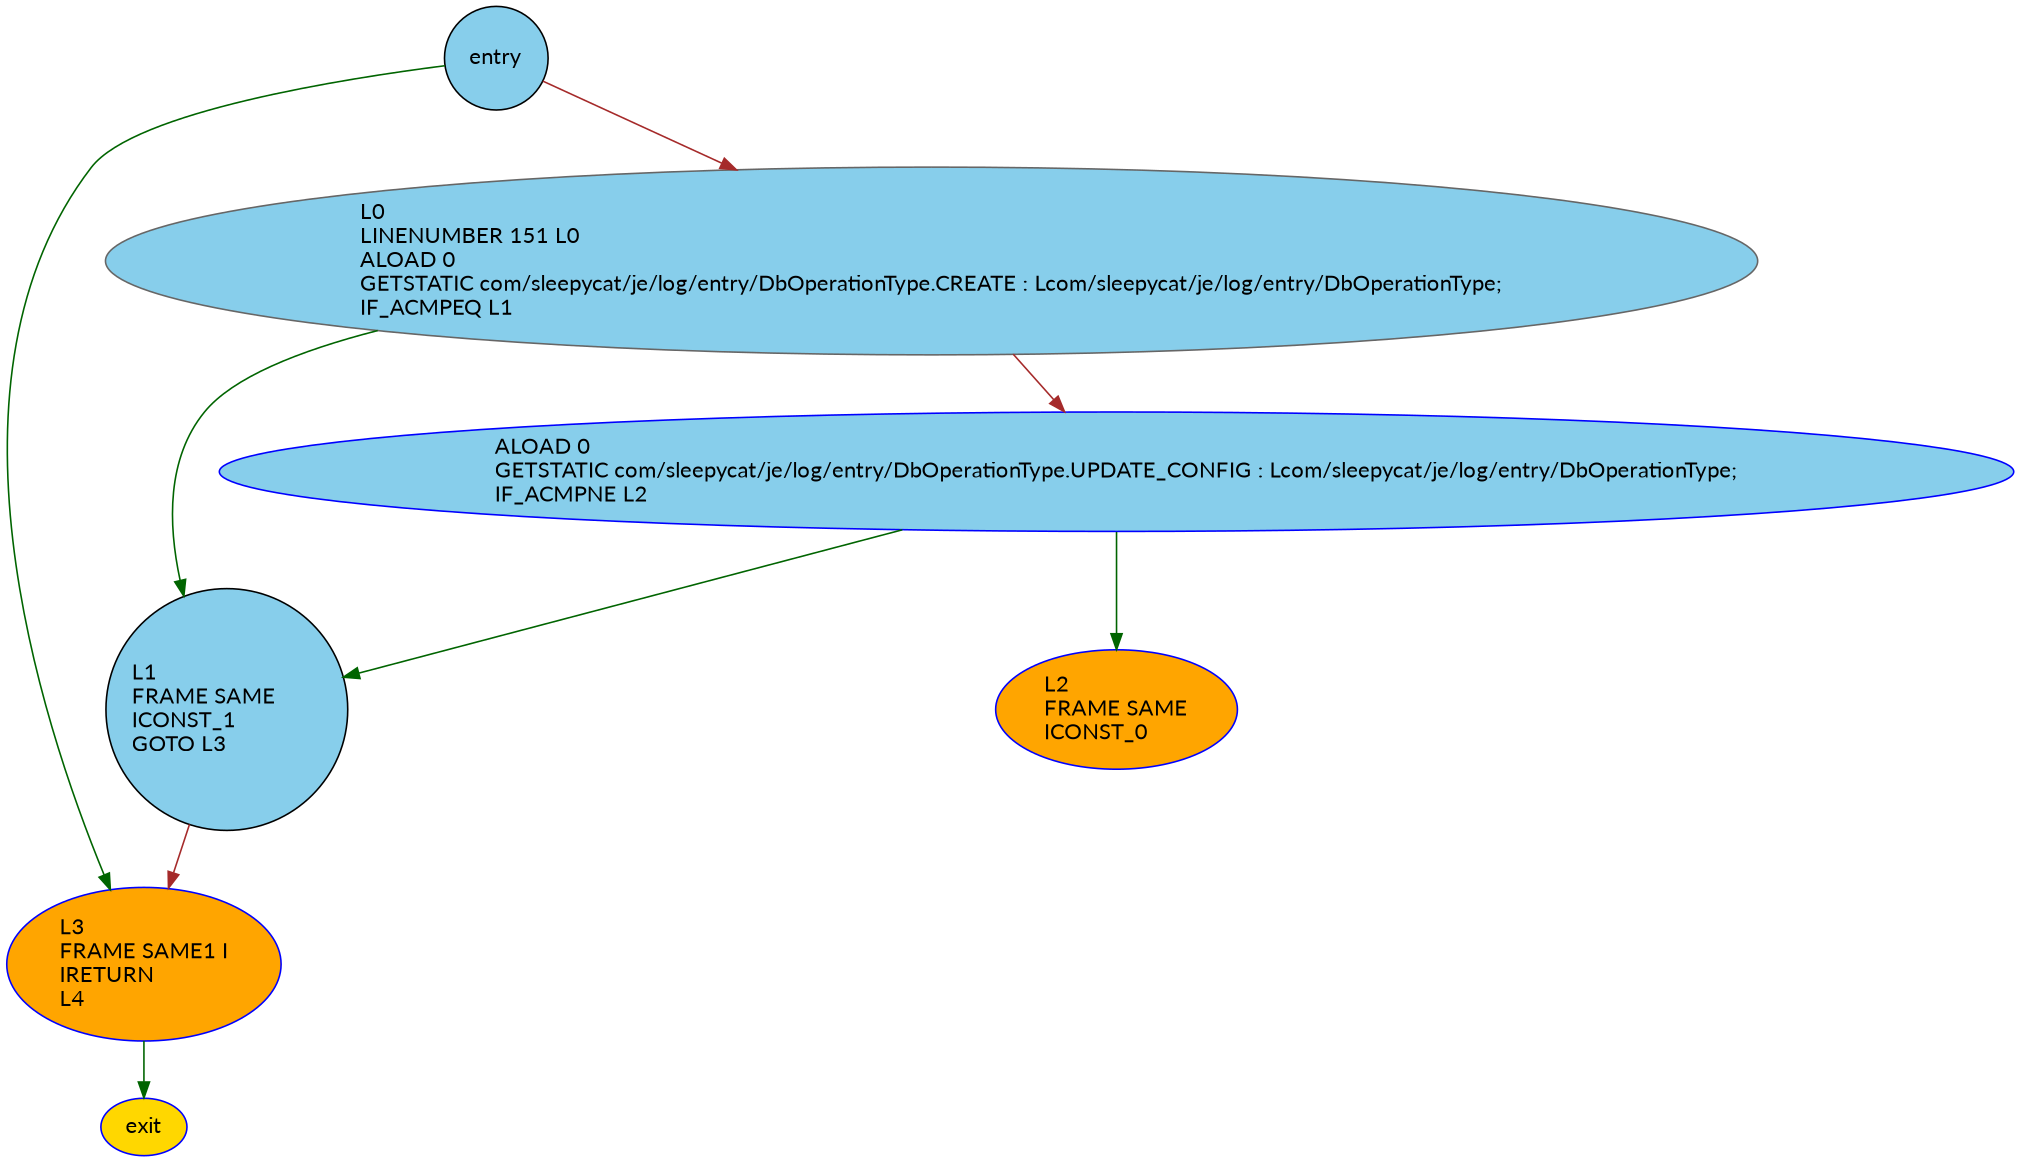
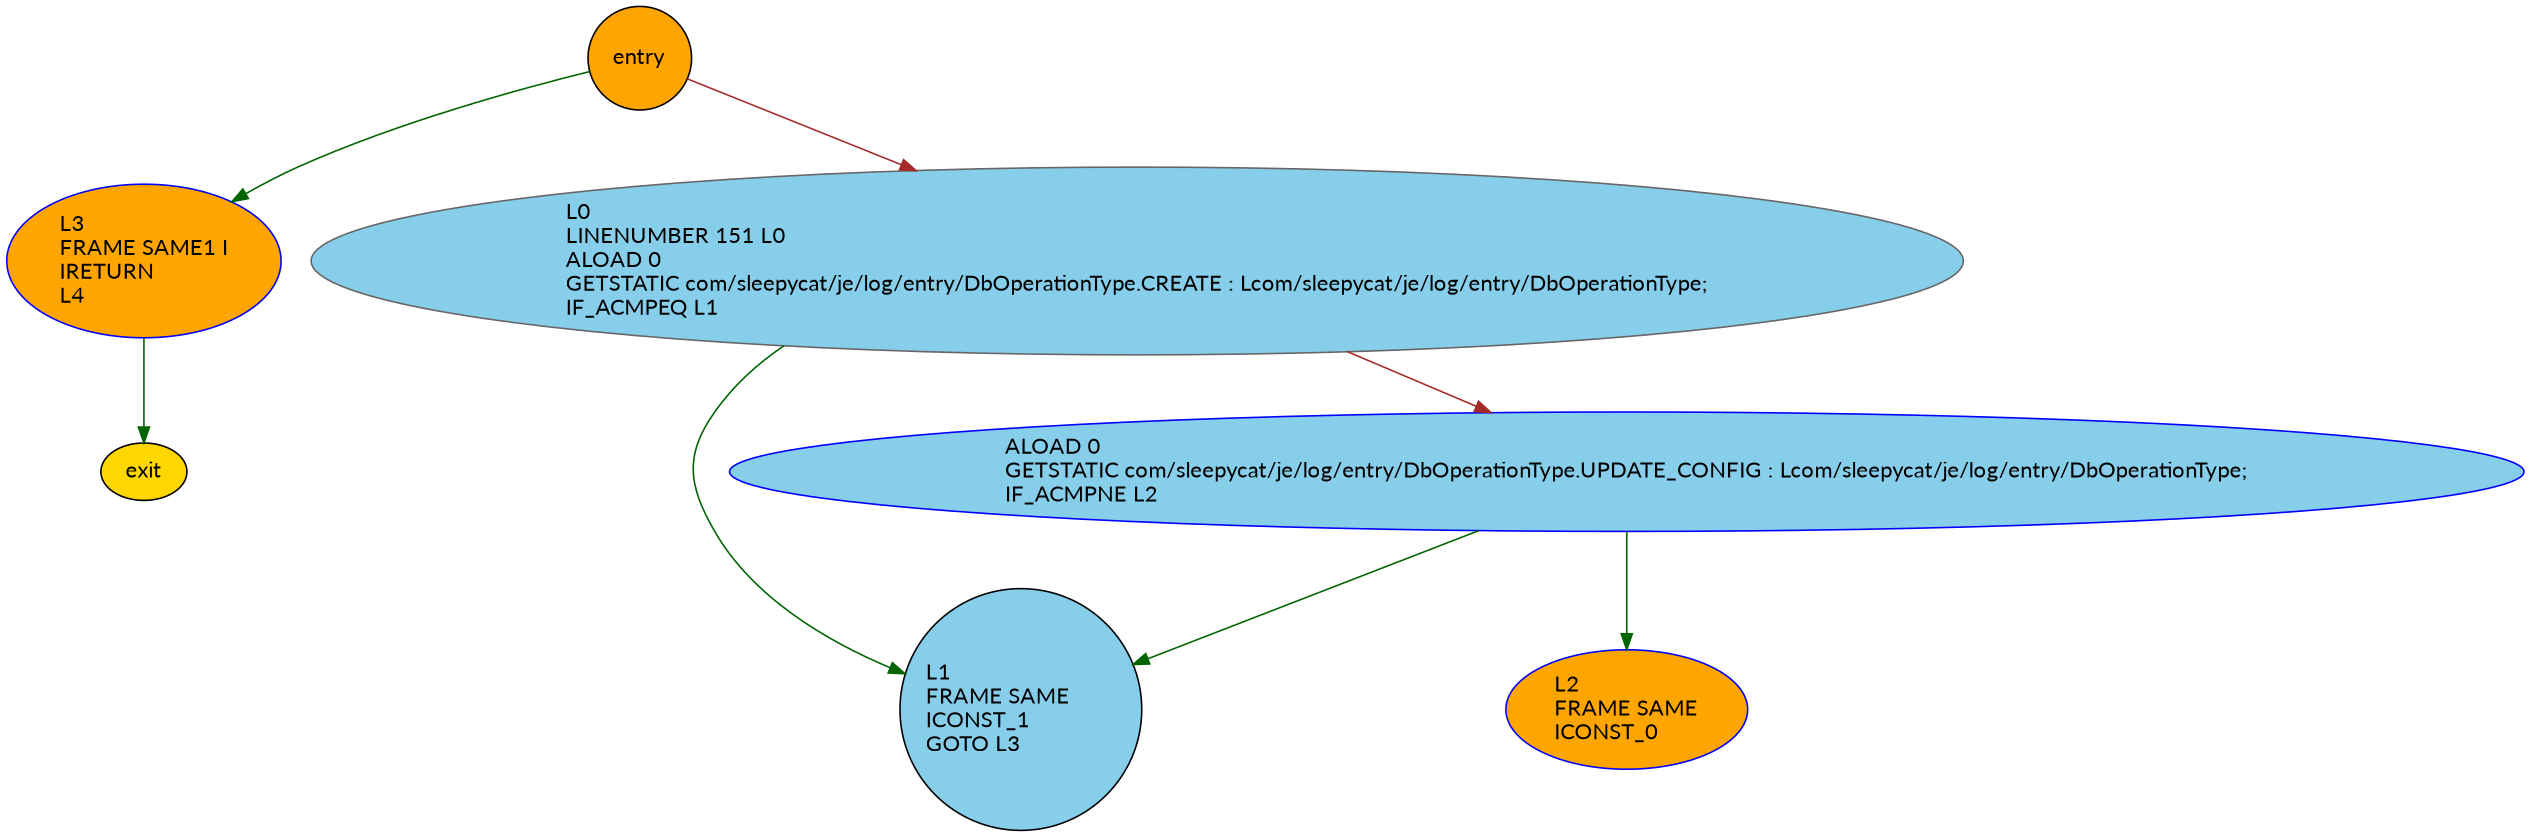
(496, 58) -> (640, 58)
(182, 849) -> none
(144, 1127) -> (144, 472)
